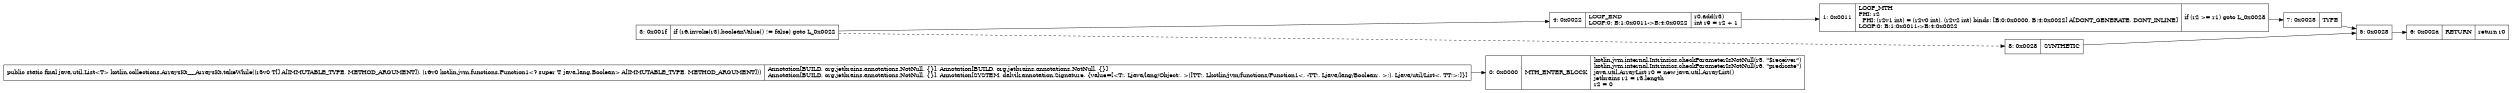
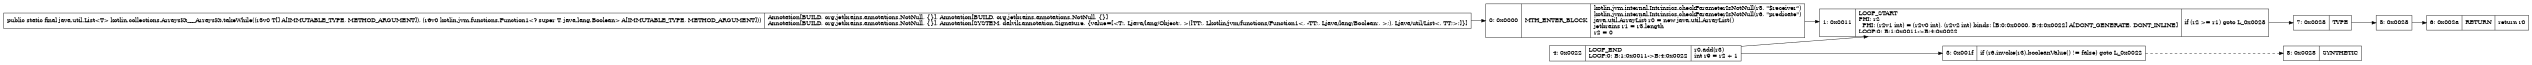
(1876, 8) -> (1878, 13)
none -> (1810, 22)
(1192, 26) -> (1840, 53)
(2218, 39) -> none
